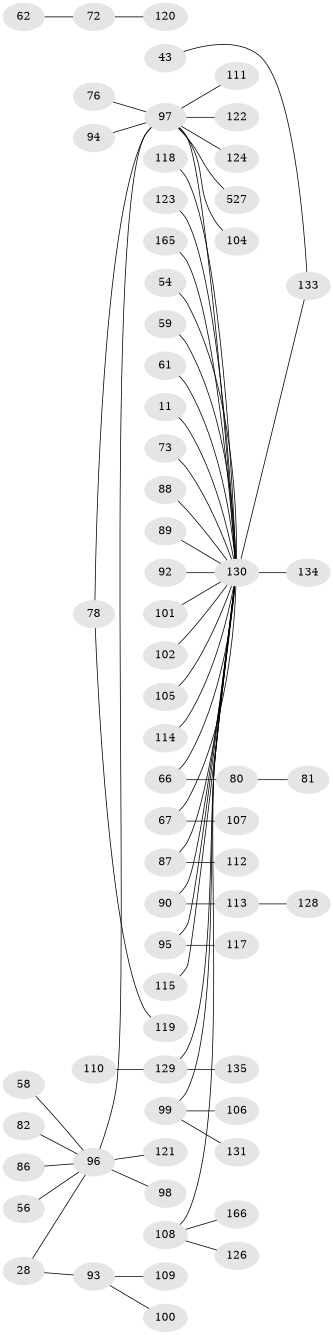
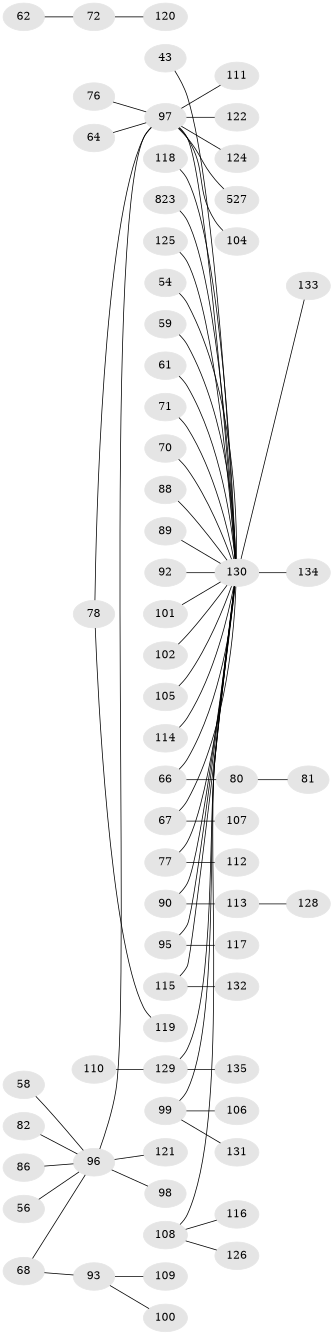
(288, 122) -> (212, 251)
(94, 138) -> (94, 138)
(165, 200) -> (165, 200)
(165, 242) -> (165, 242)
(165, 407) -> (165, 407)
(165, 449) -> (165, 449)
(165, 863) -> (165, 863)
none -> (237, 987)
(237, 1214) -> (237, 1214)
(24, 1271) -> (24, 1271)
